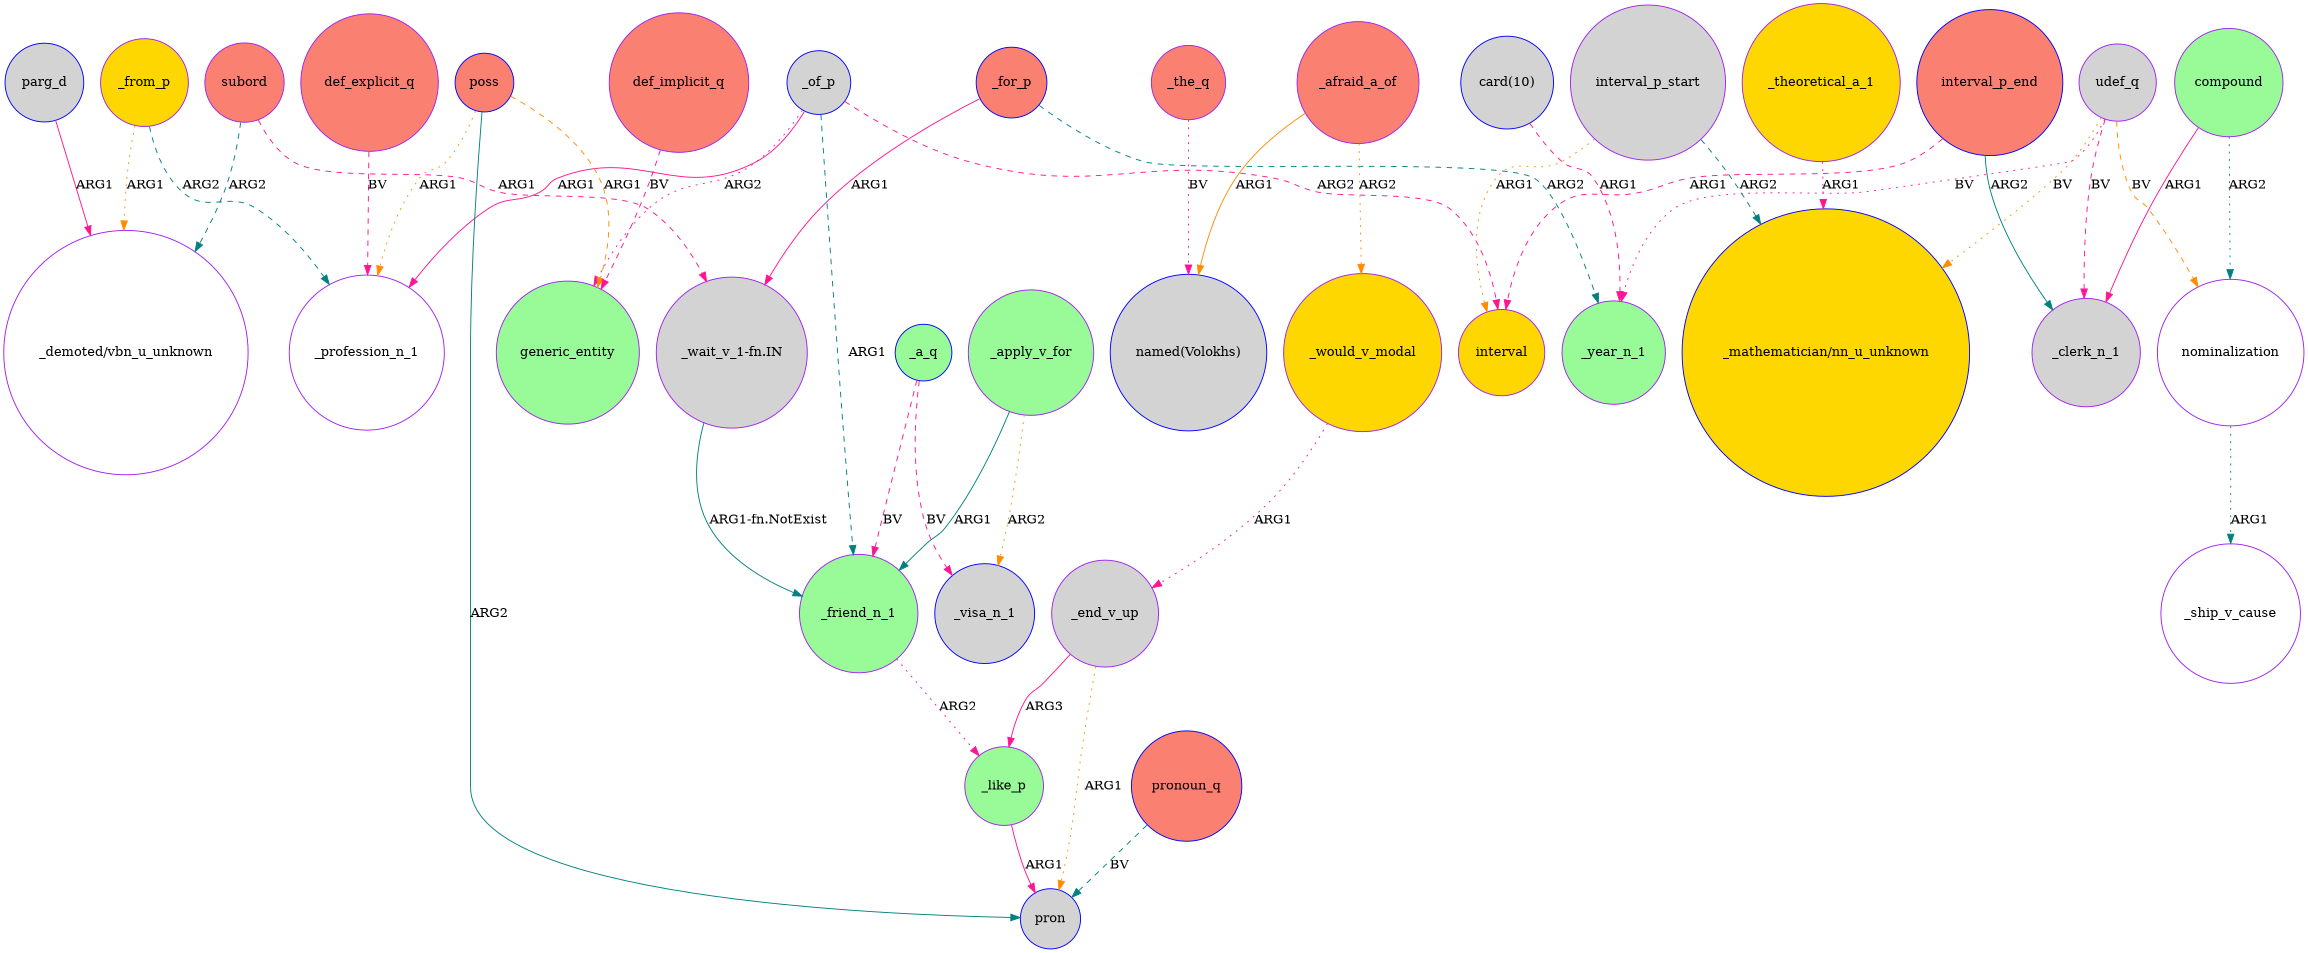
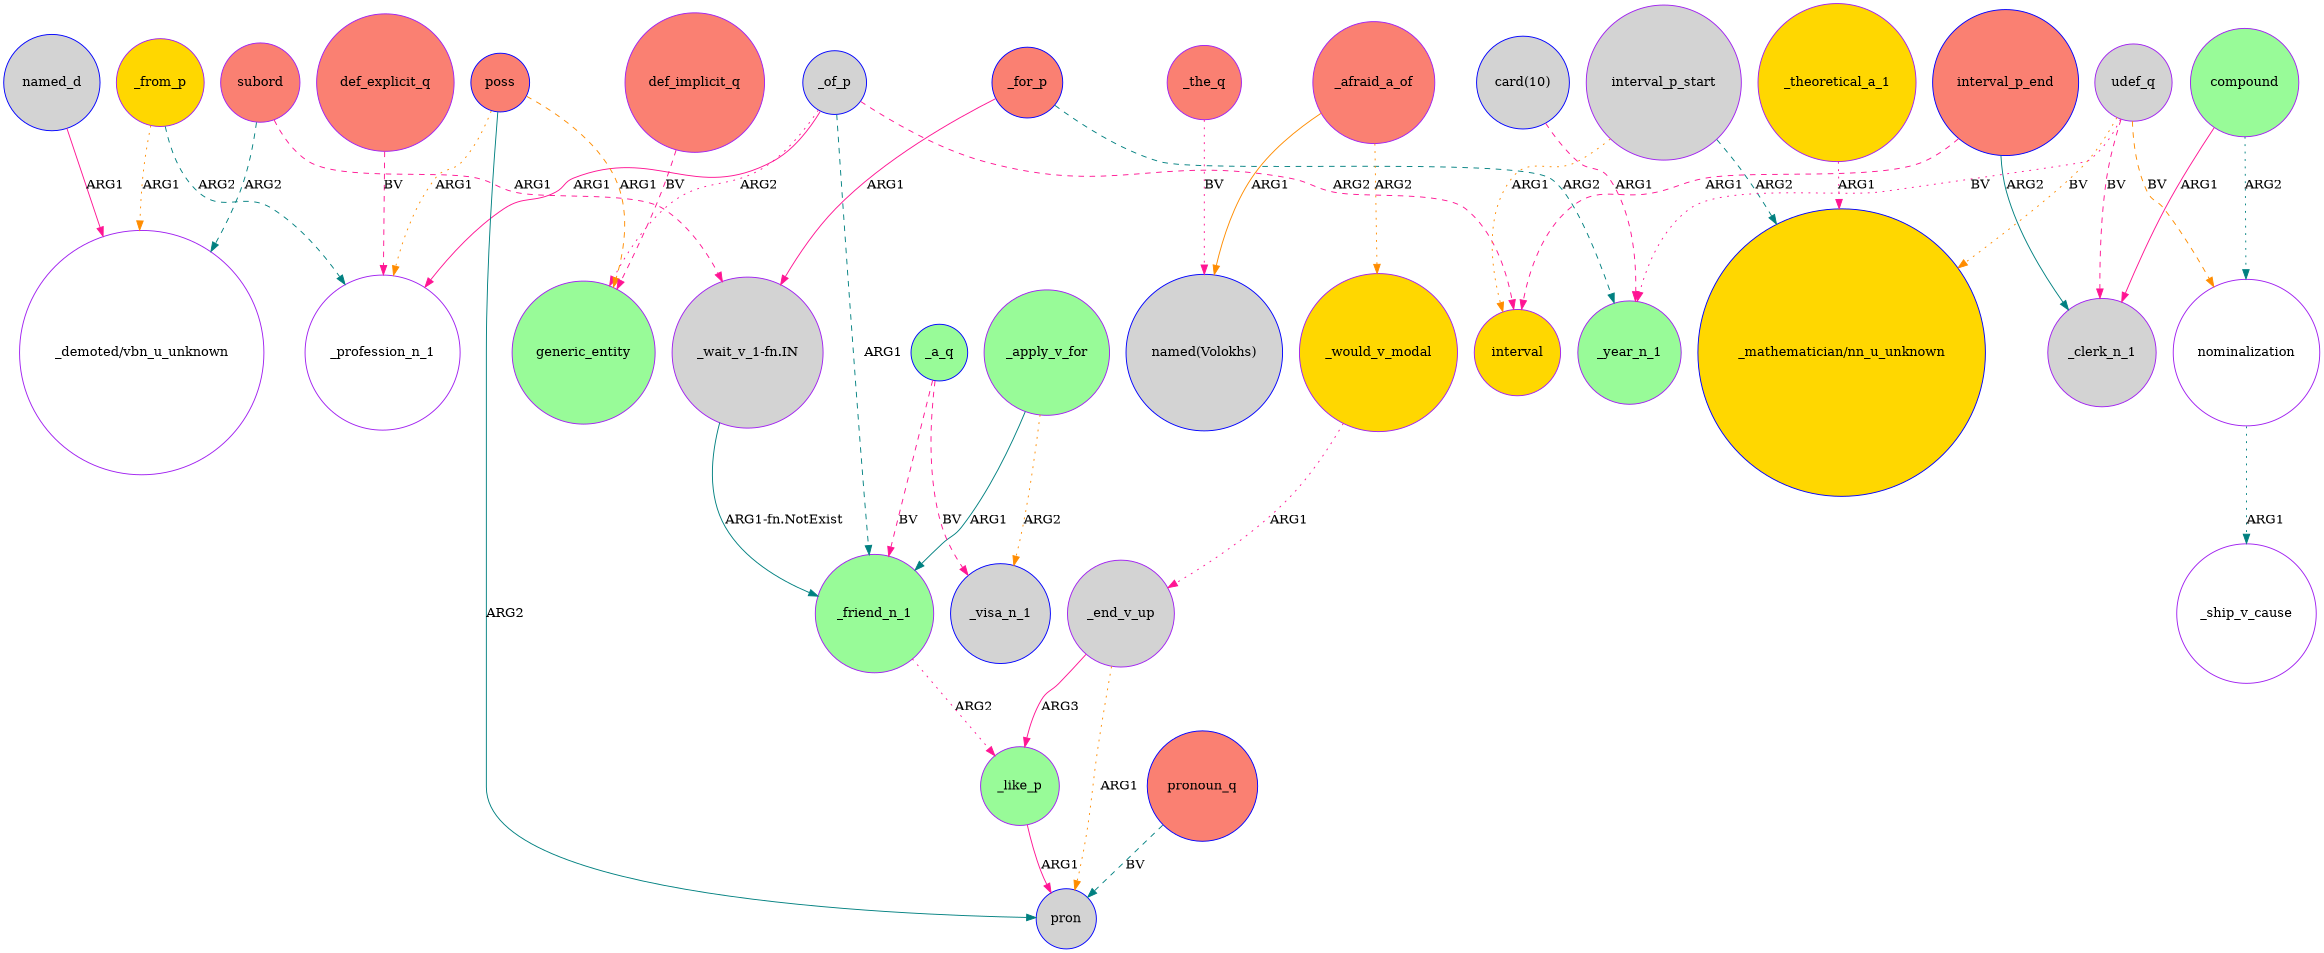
(44, 83) -> (52, 83)
